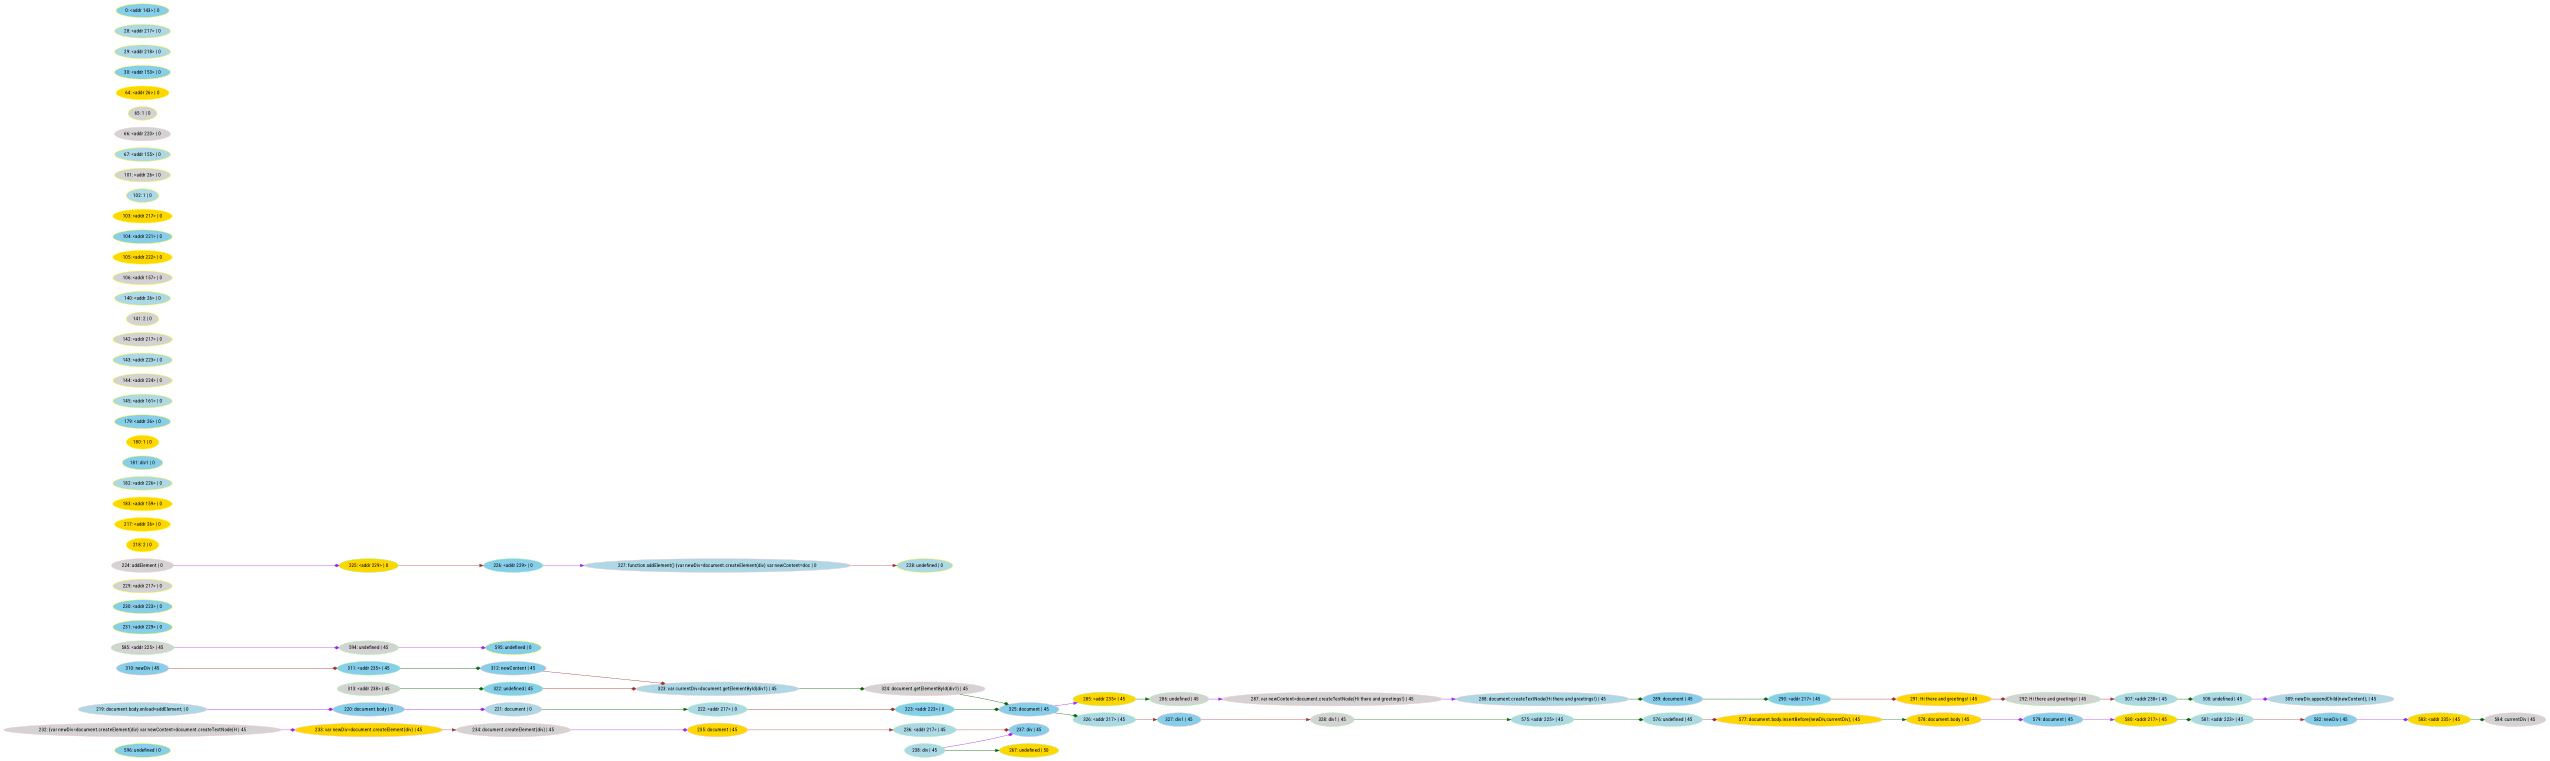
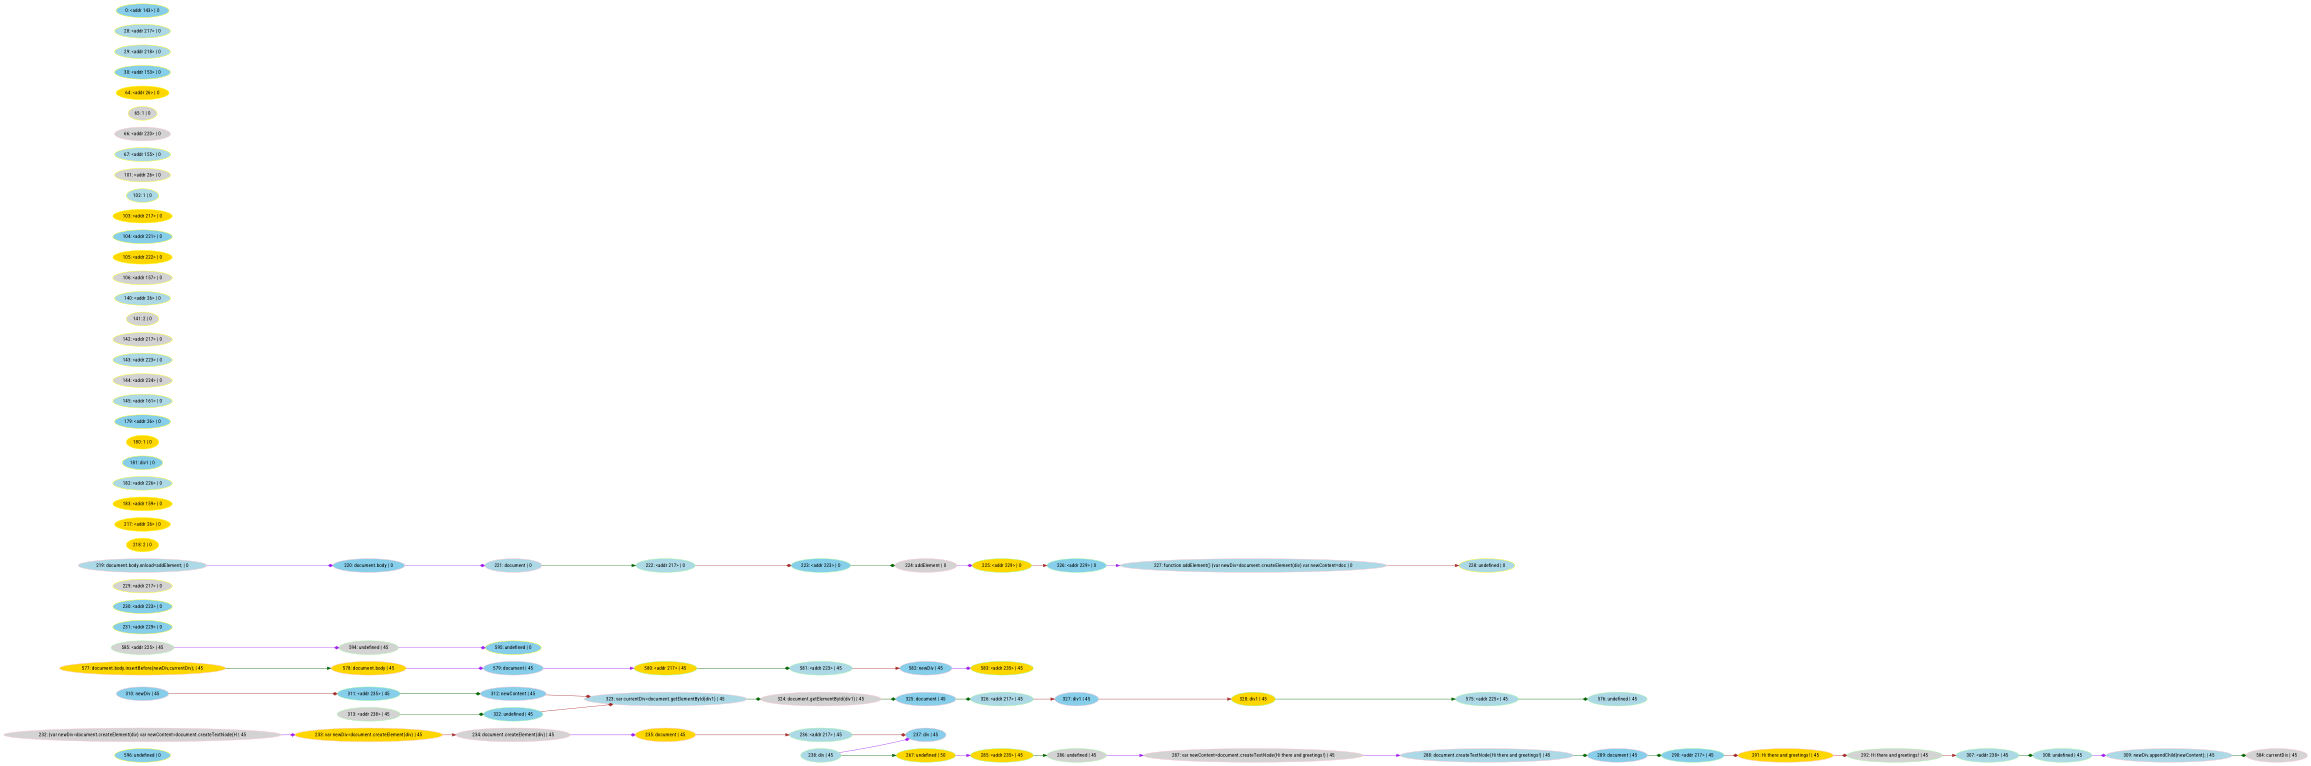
(1064, 705) -> (961, 755)
(974, 709) -> (870, 566)
(1332, 720) -> (1253, 699)
(1707, 720) -> none
(2475, 720) -> (2237, 755)
